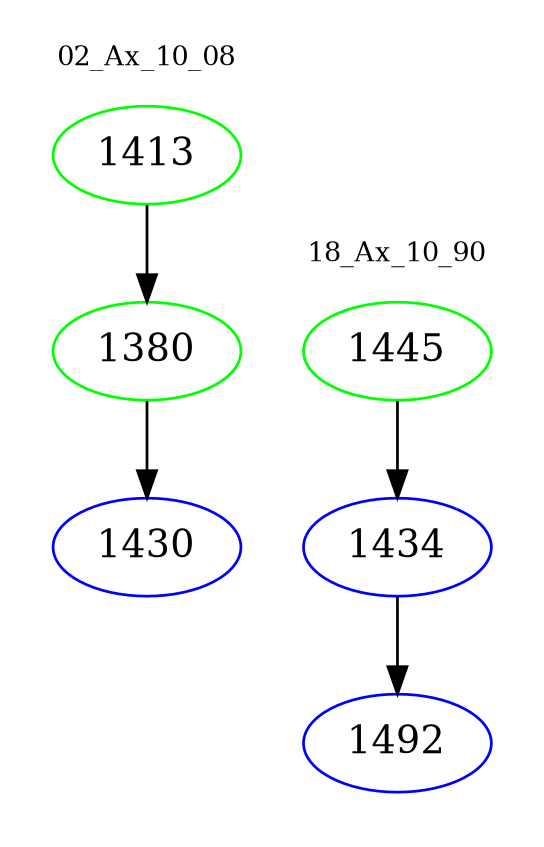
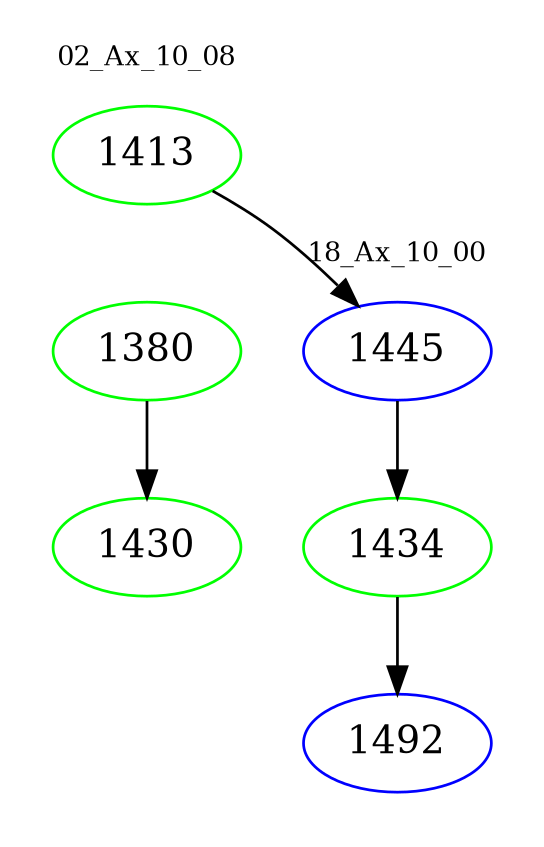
(147, 240) -> (300, 251)
(397, 255) -> (397, 255)
(397, 351) -> (397, 351)
(147, 547) -> (147, 547)
(397, 547) -> (397, 547)
